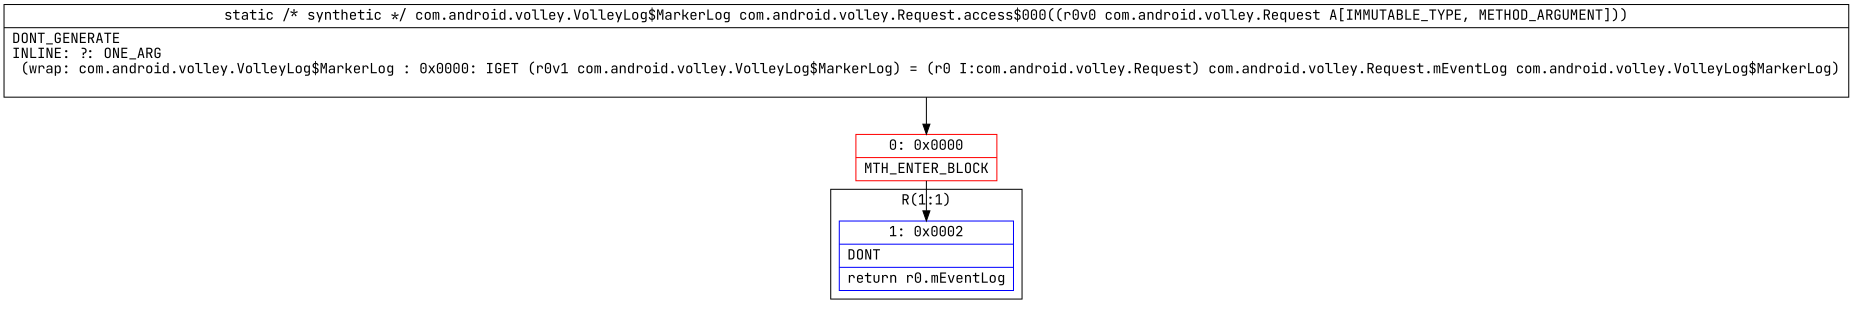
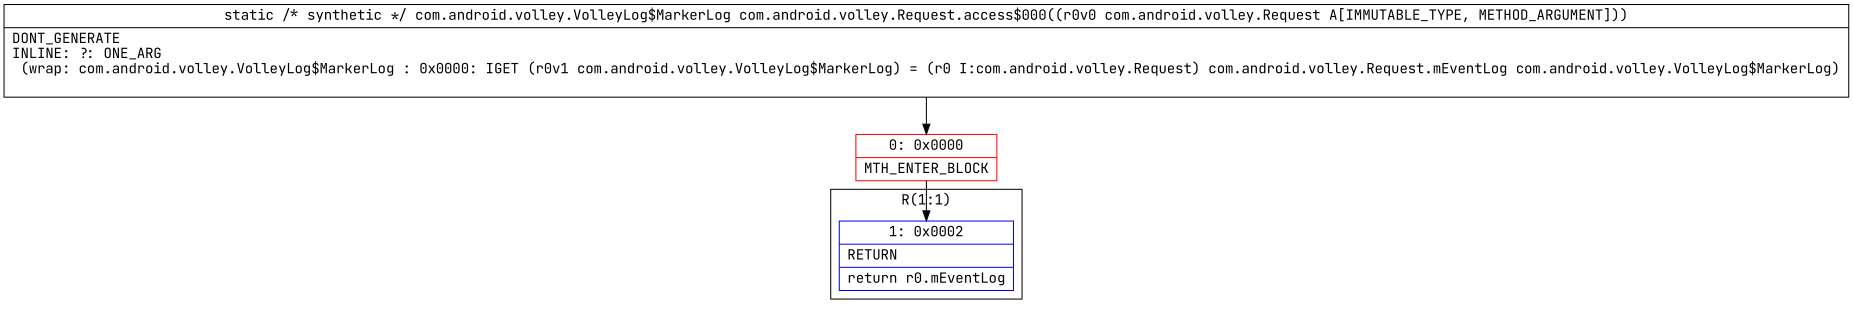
(864, 255) -> (873, 255)
